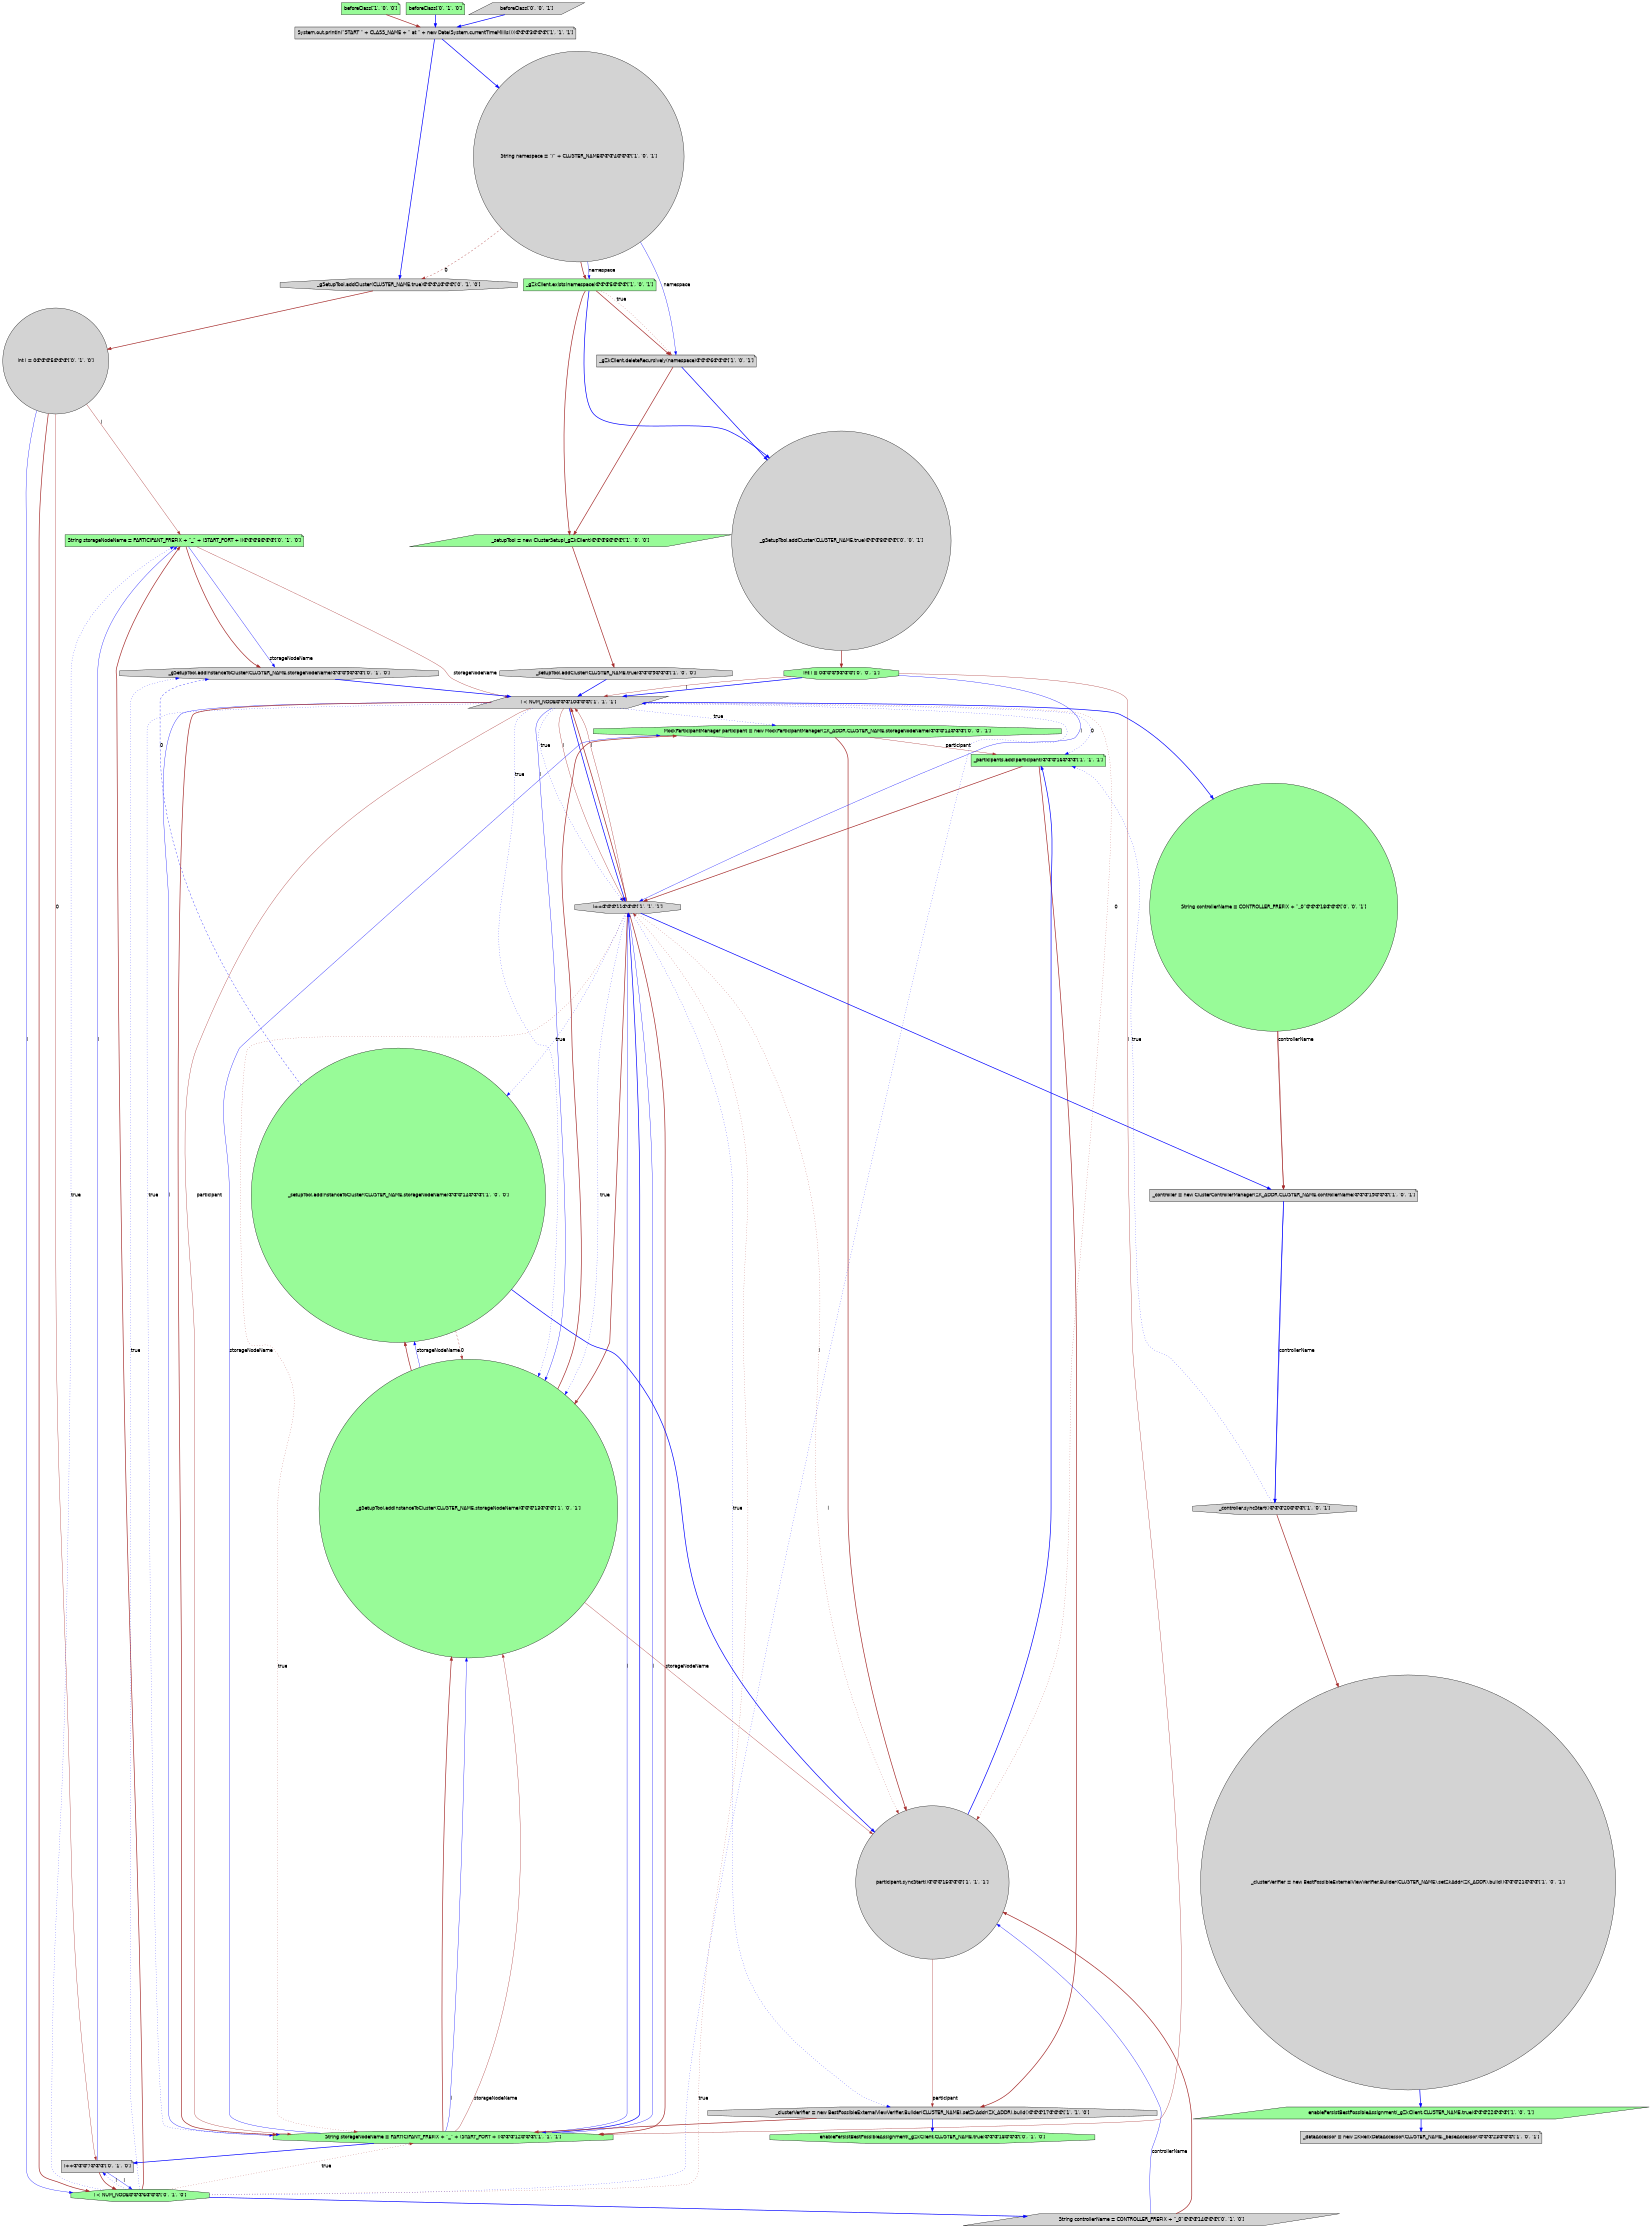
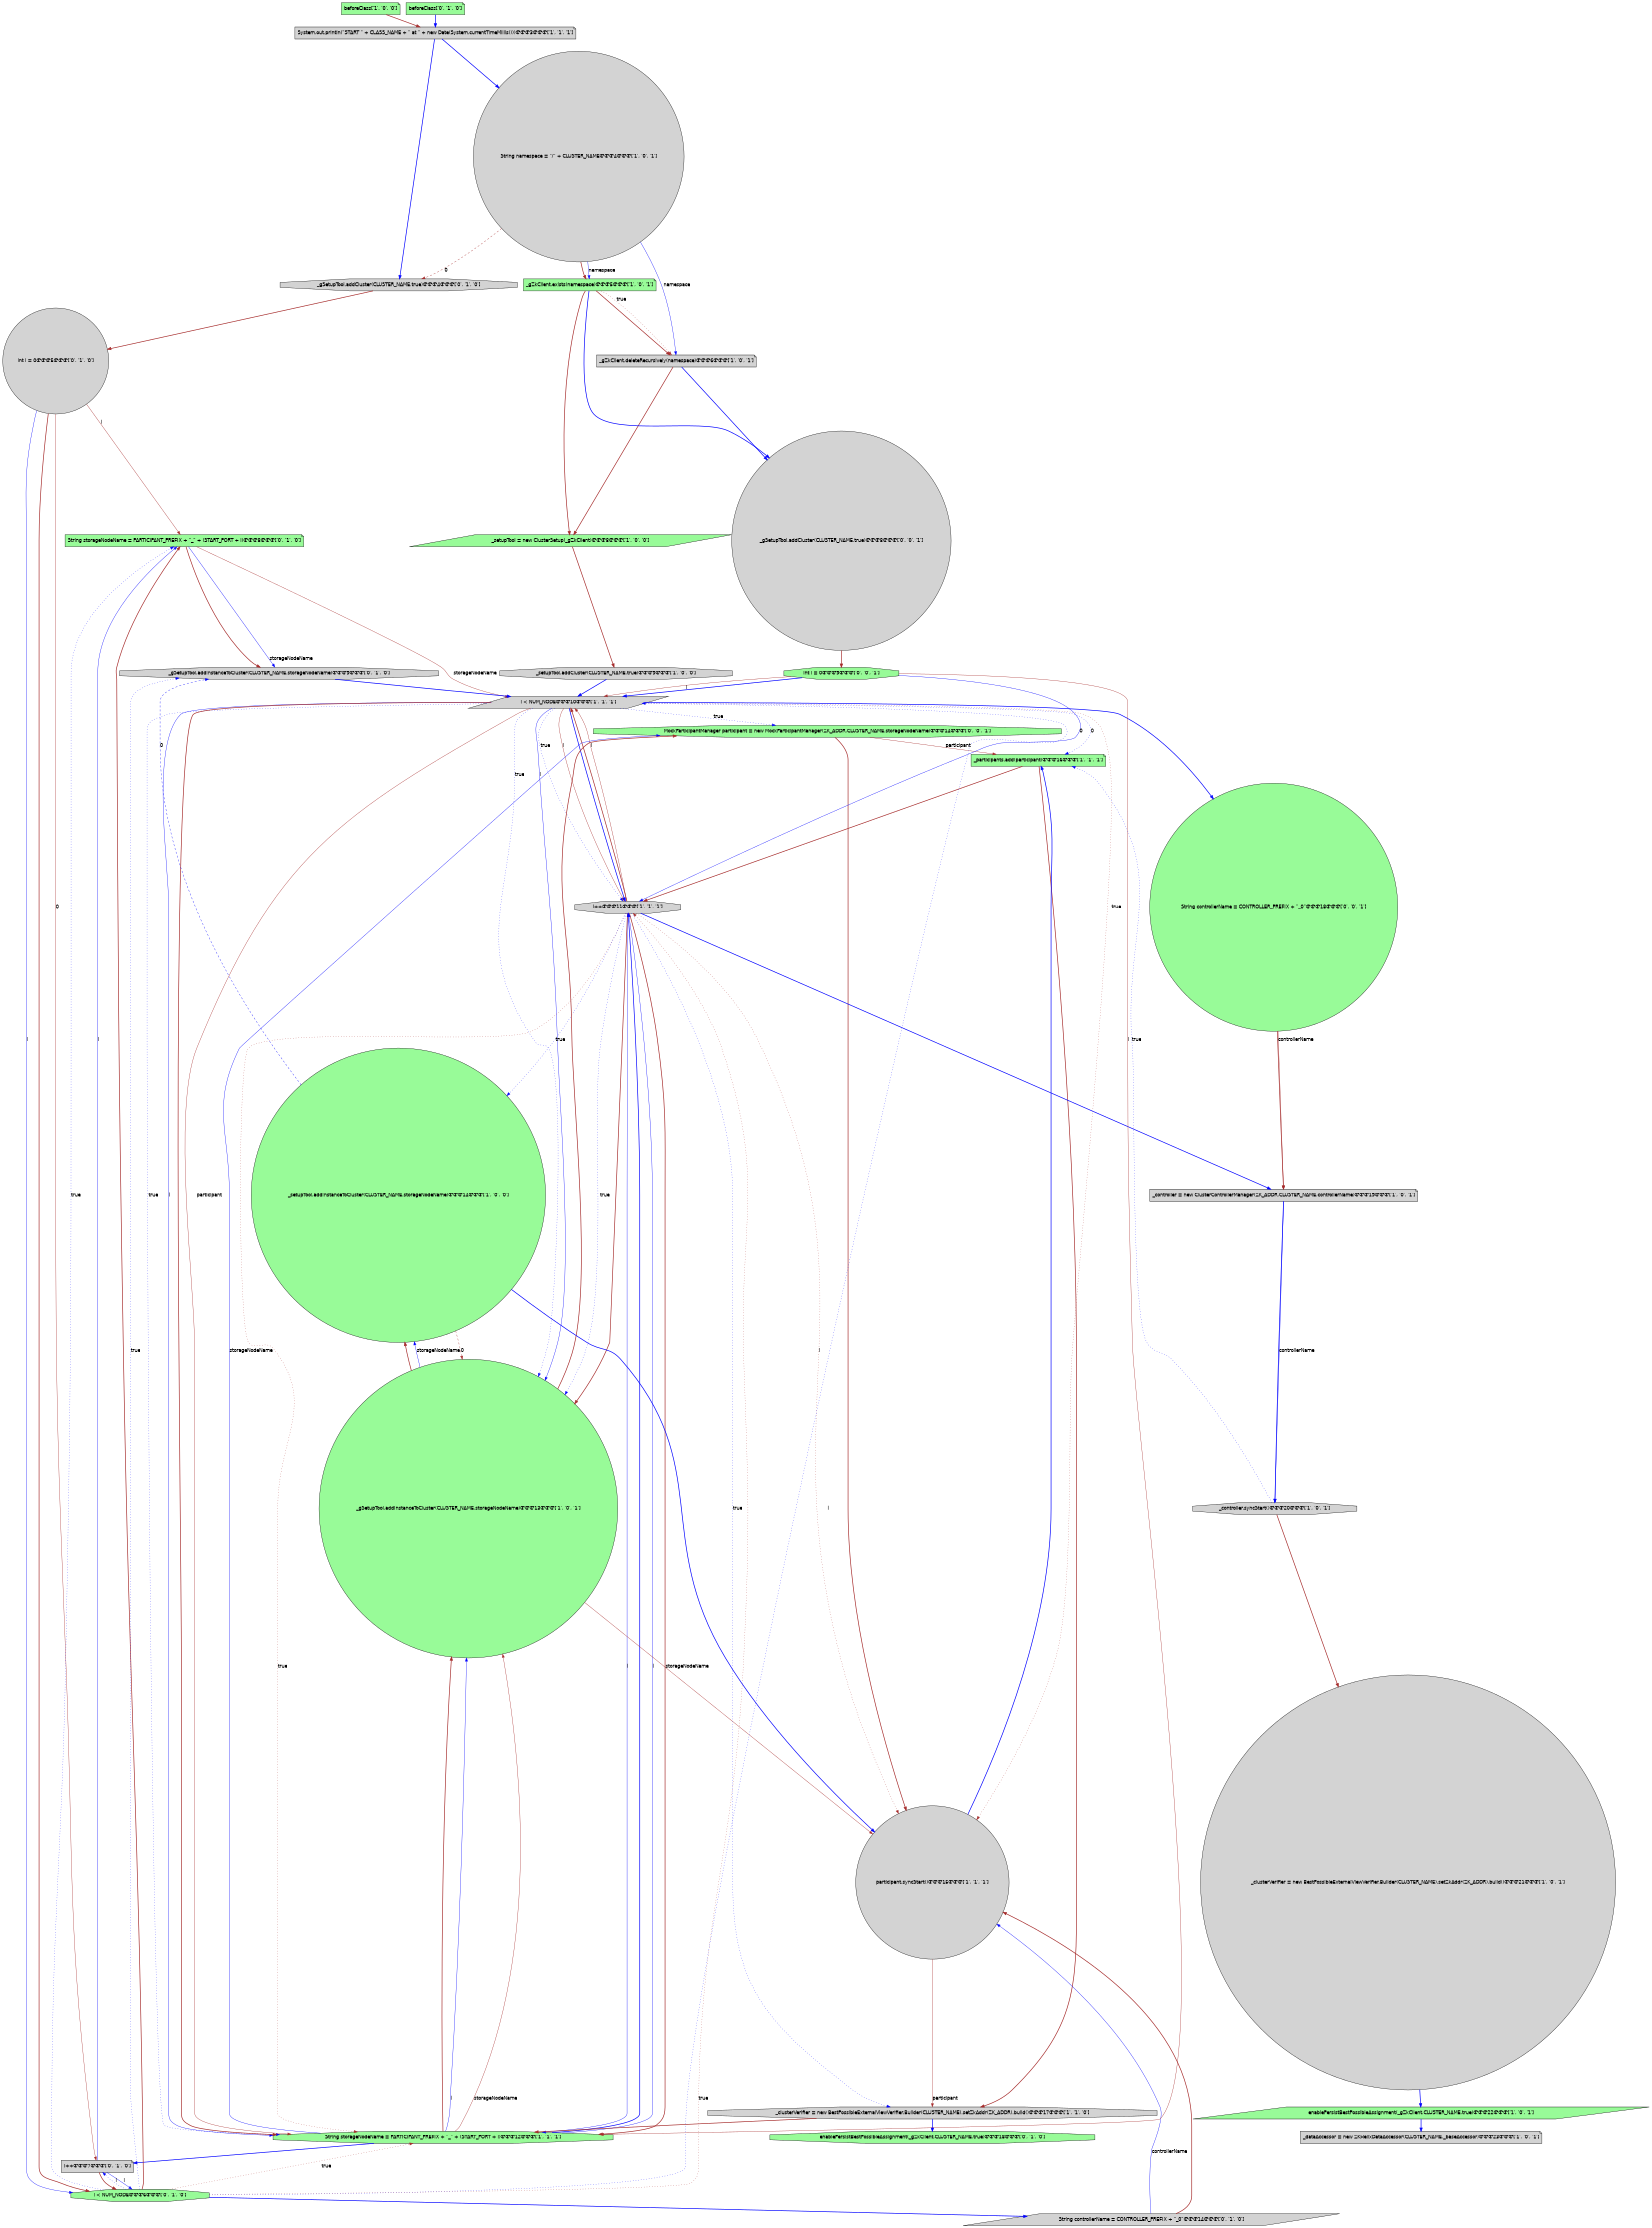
(527, 9) -> none
(1081, 731) -> (1081, 731)
(1116, 907) -> (1116, 907)
